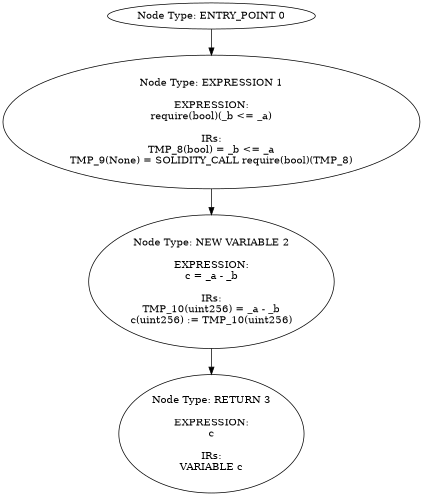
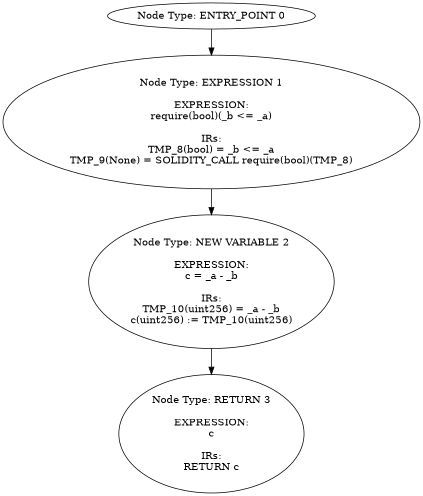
(211, 434) -> (211, 434)
